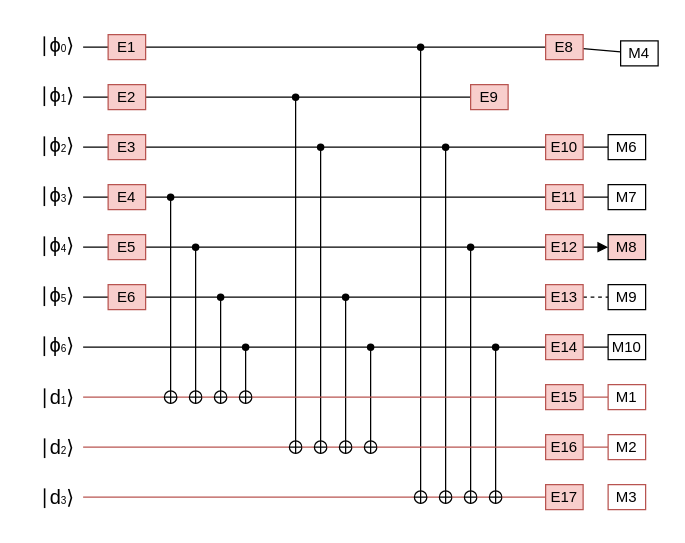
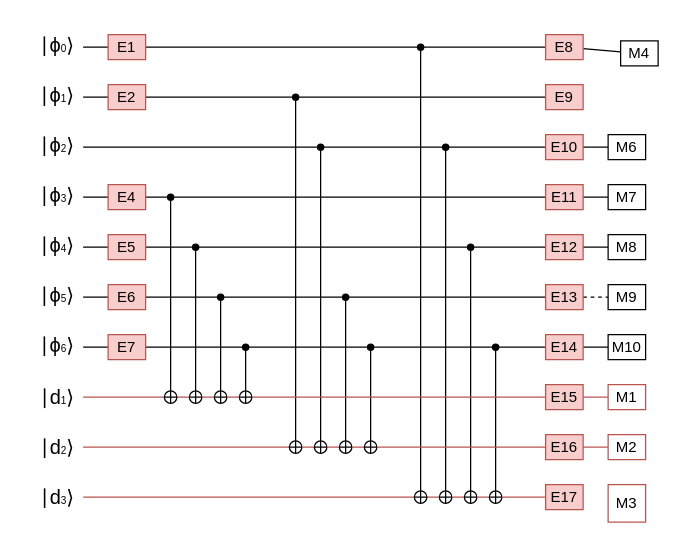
(489, 97) -> (564, 97)
(127, 147) -> none
(596, 247) -> (600, 247)
(627, 247) -> (627, 247)
none -> (127, 347)
(627, 497) -> (627, 503)
